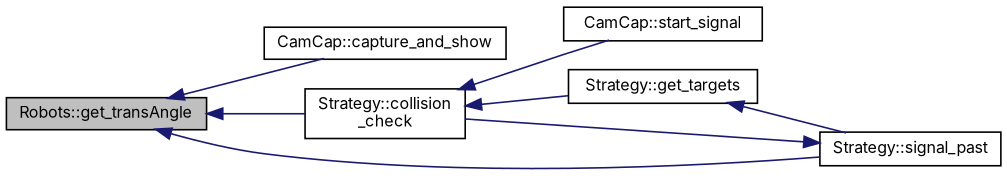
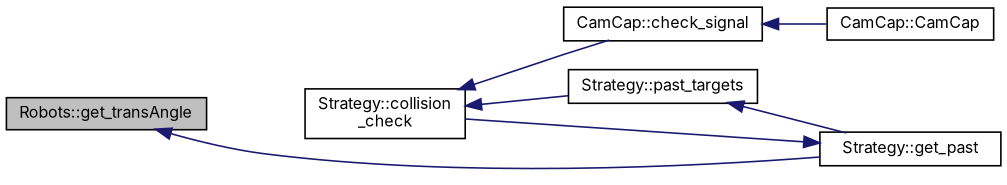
(663, 24) -> (663, 24)
none -> (910, 24)
(385, 43) -> none
(663, 86) -> (663, 86)
(264, 114) -> none
(910, 149) -> (910, 149)
